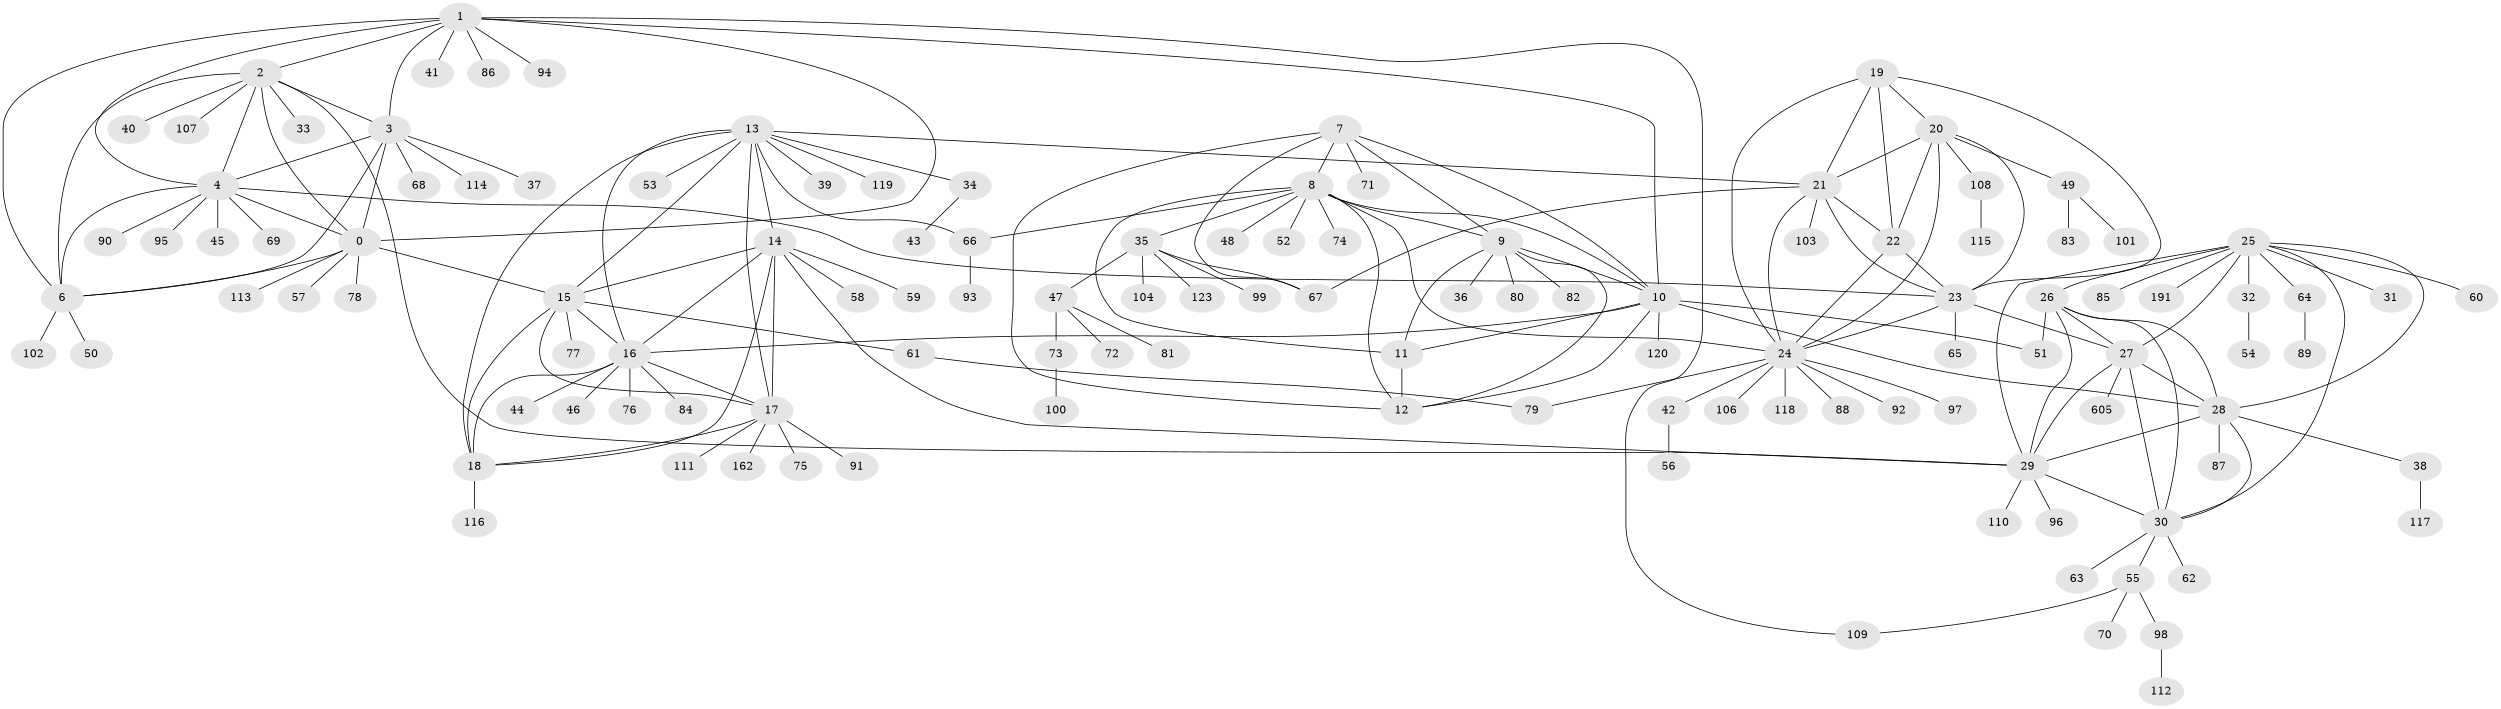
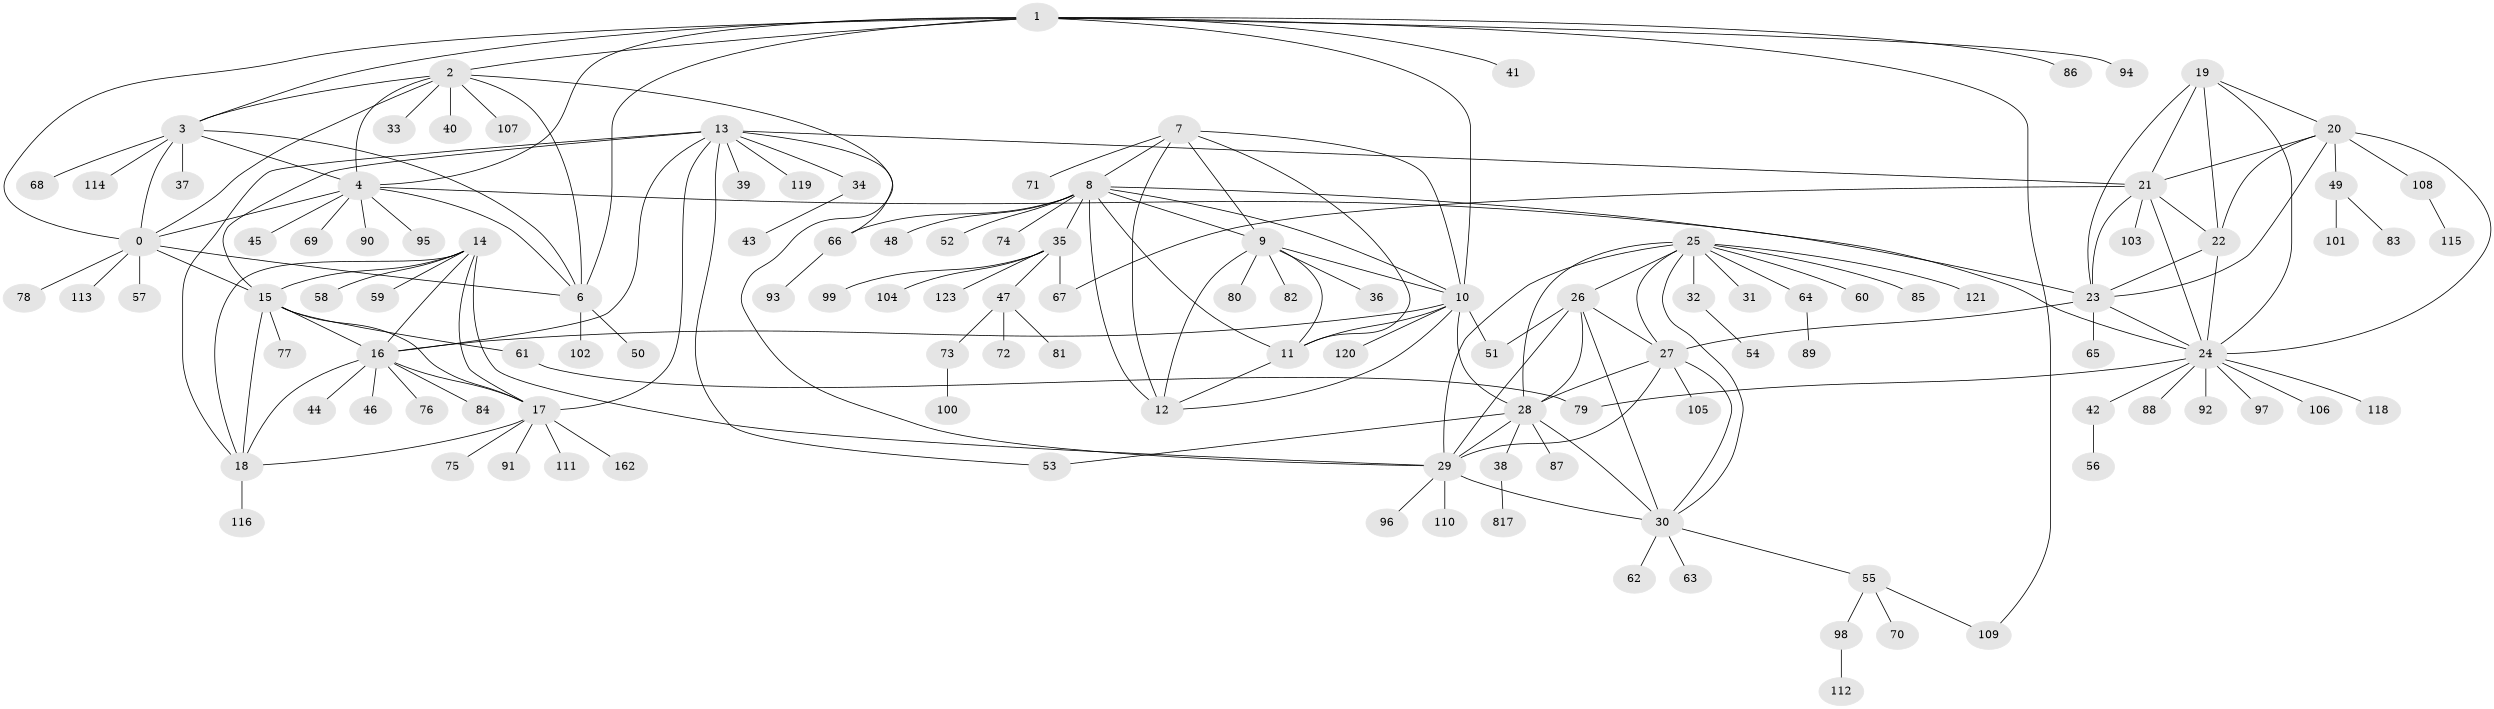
(764, 186) -> none
(1208, 215) -> (1369, 237)
(2161, 298) -> (1976, 298)
(2102, 411) -> (1698, 411)
none -> (1287, 439)
(2421, 523) -> (1503, 523)
